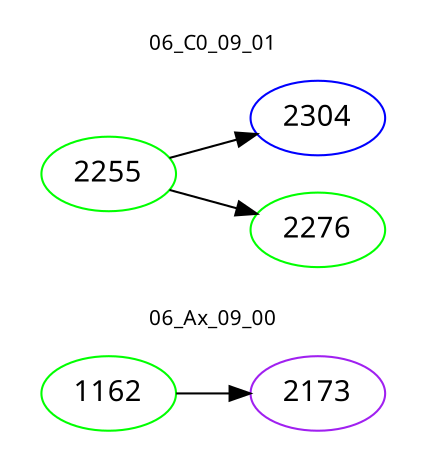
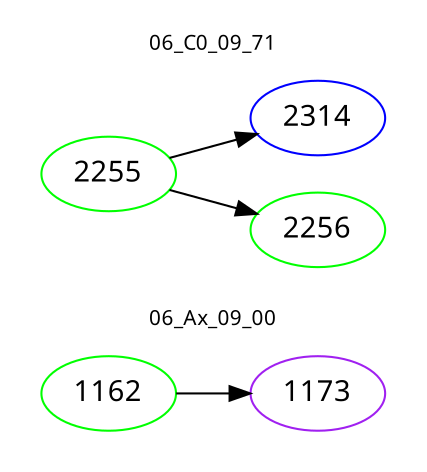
(213, 45) -> (213, 45)
(318, 118) -> (318, 118)
(318, 230) -> (318, 230)
(318, 393) -> (318, 393)
